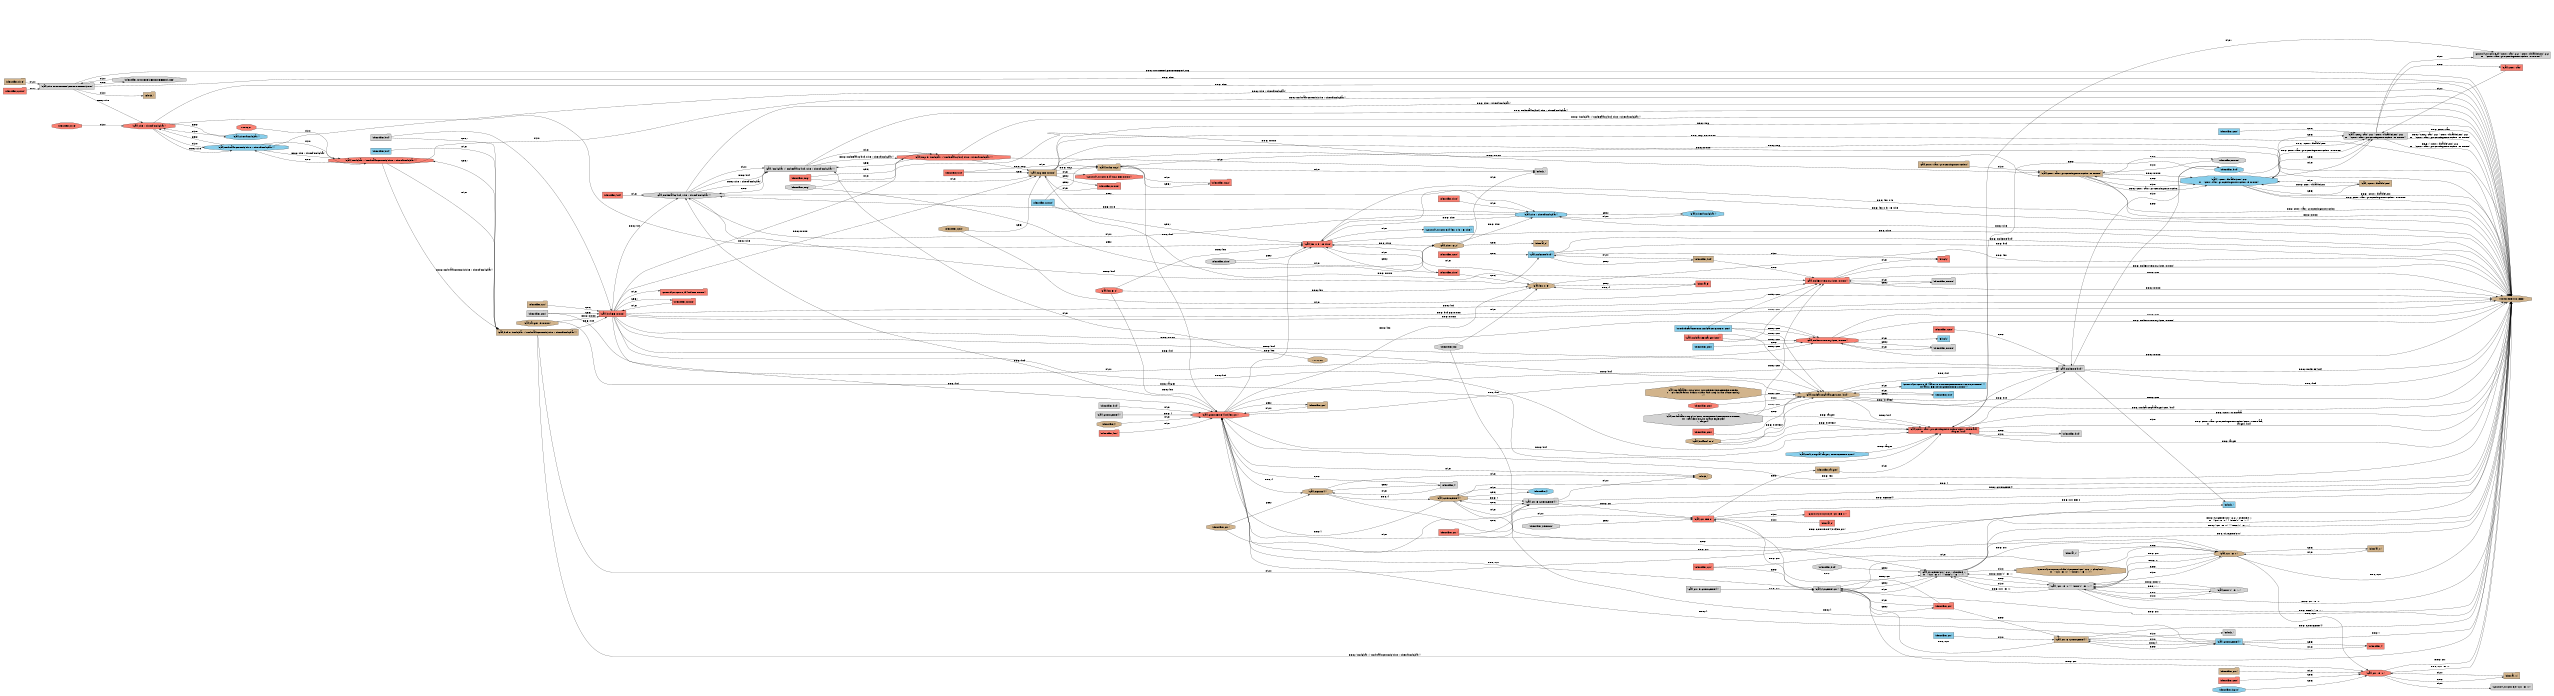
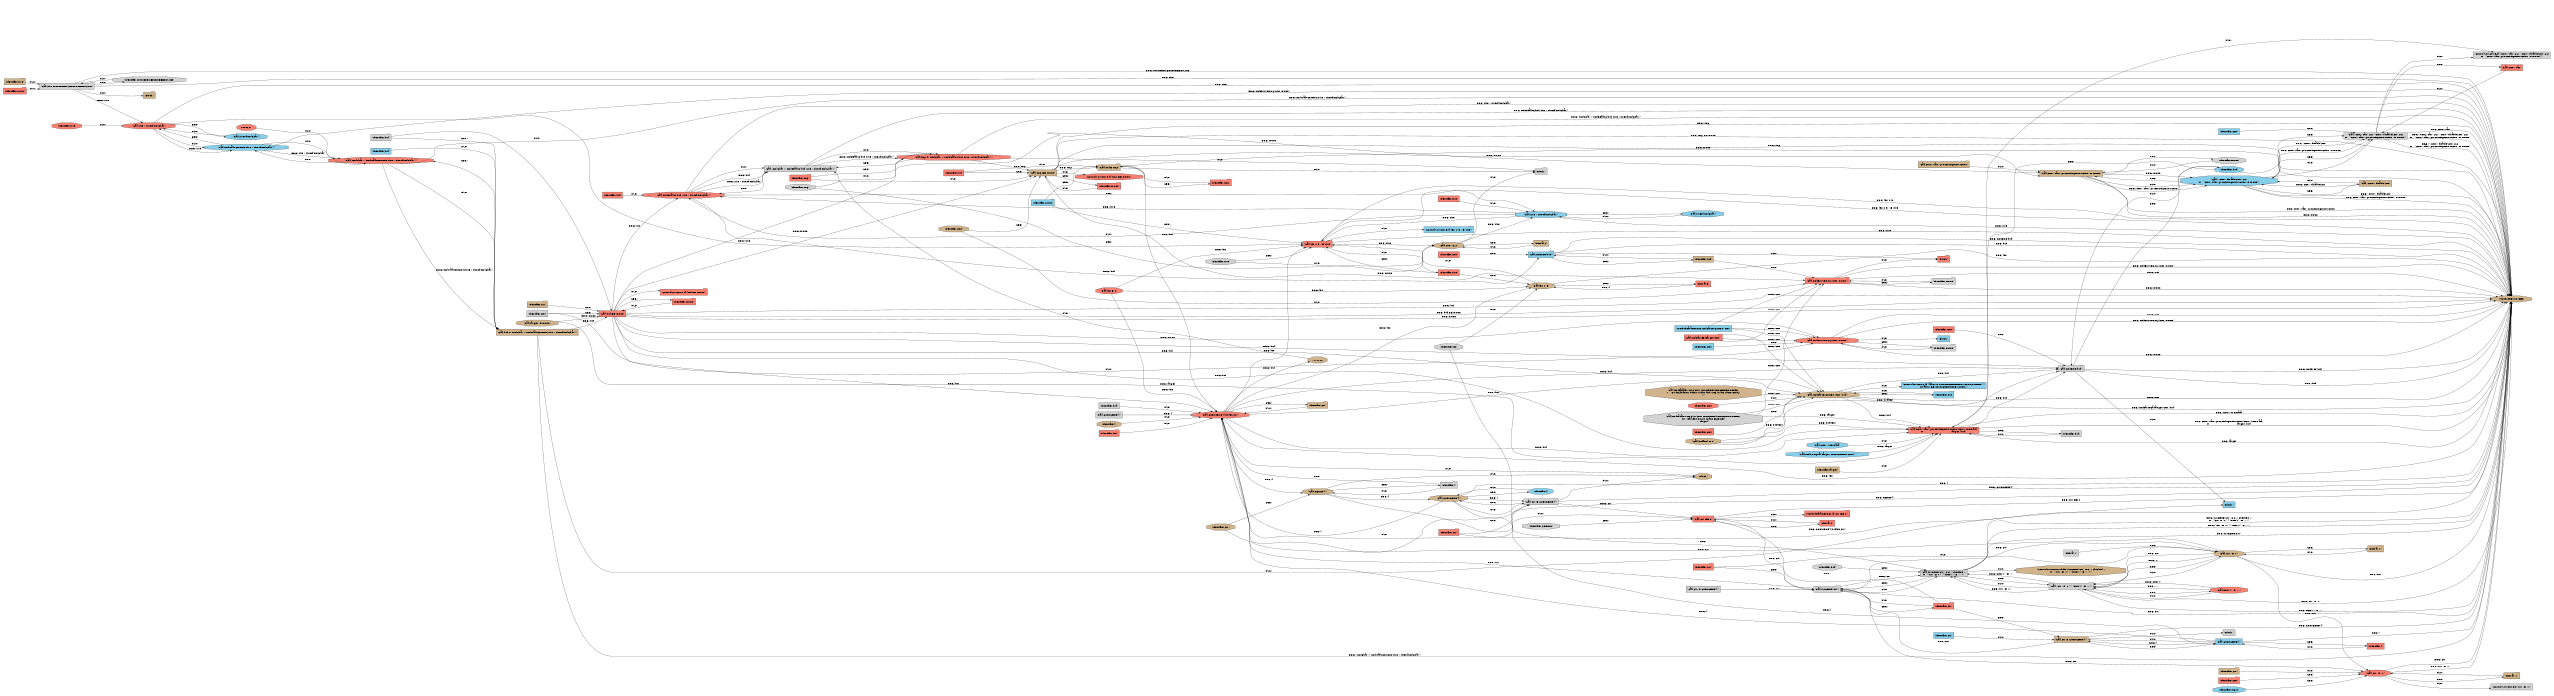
(1269, 91) -> (1269, 91)
(684, 195) -> (684, 195)
none -> (1499, 249)
(932, 344) -> (1261, 379)
(1827, 395) -> (1827, 395)
none -> (1827, 445)
(1758, 487) -> (1766, 527)
(1827, 514) -> (1827, 514)
(2229, 590) -> (2229, 590)
